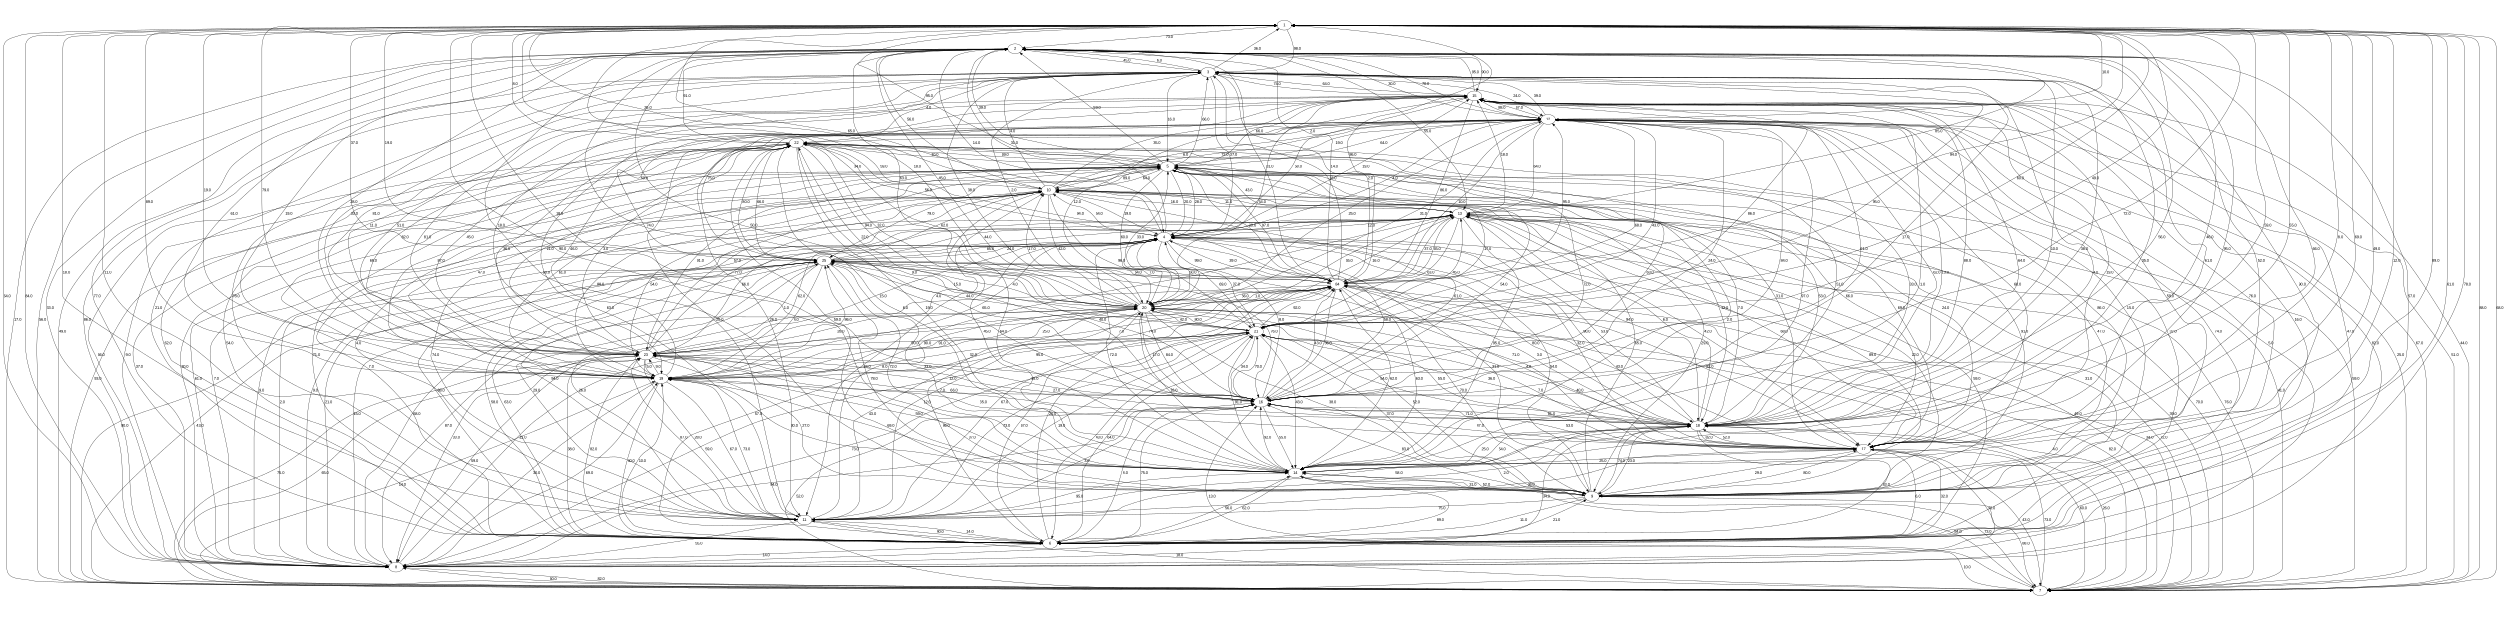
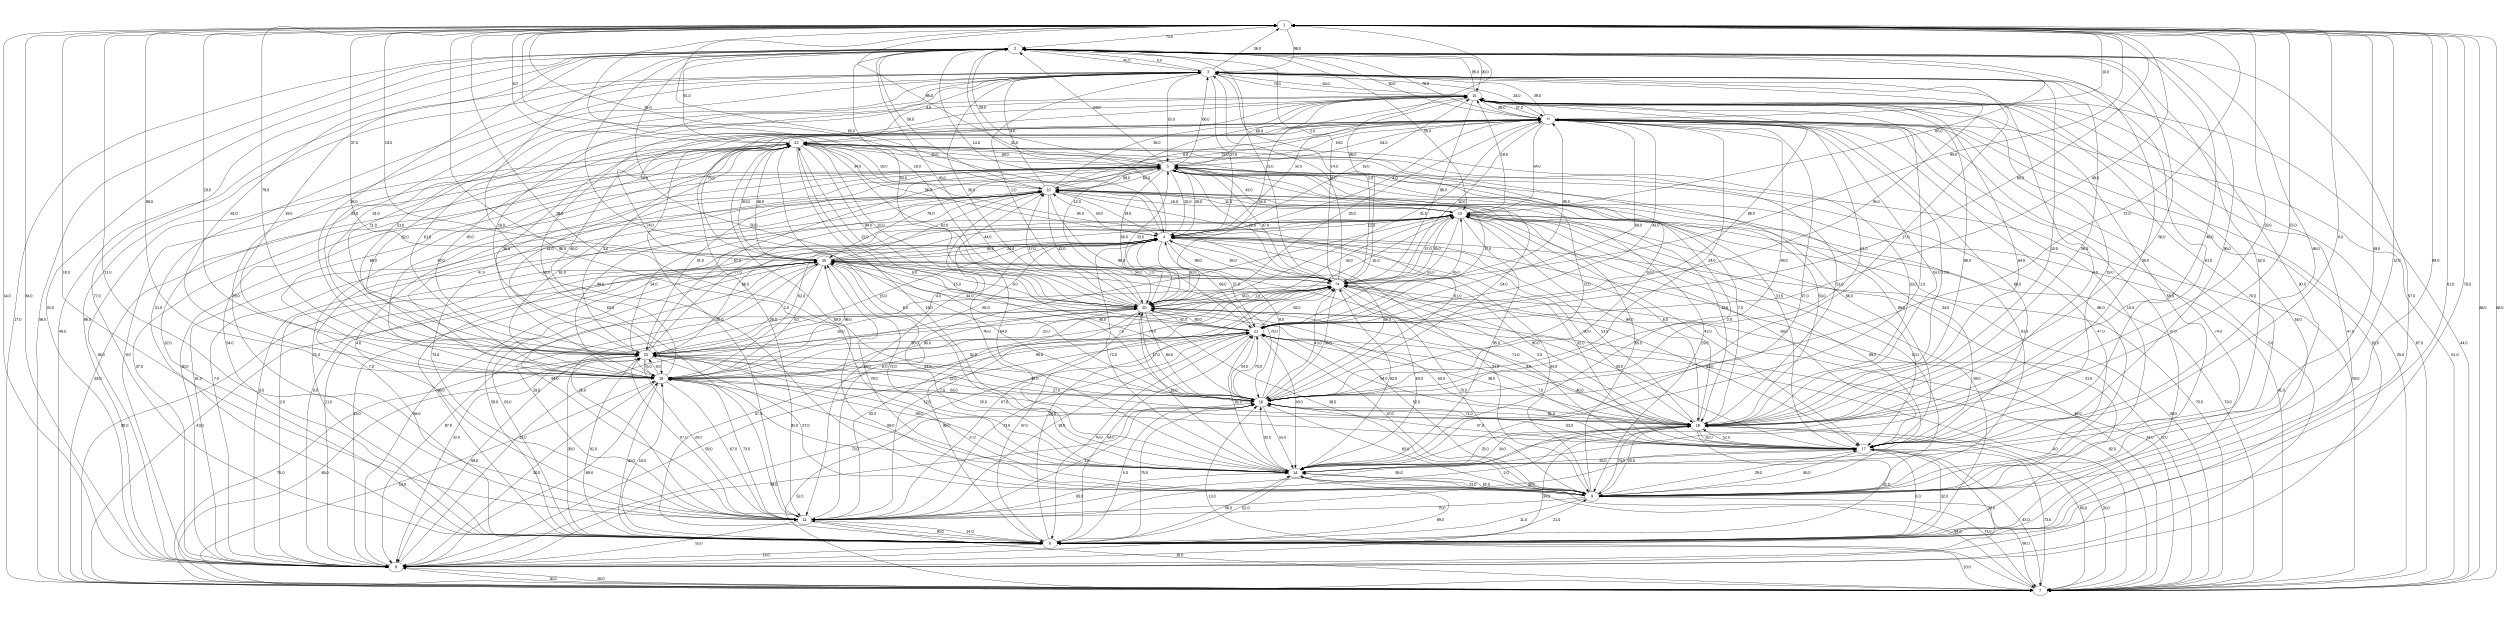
(2349, 39) -> none
(1337, 284) -> (1337, 284)
(868, 352) -> none
